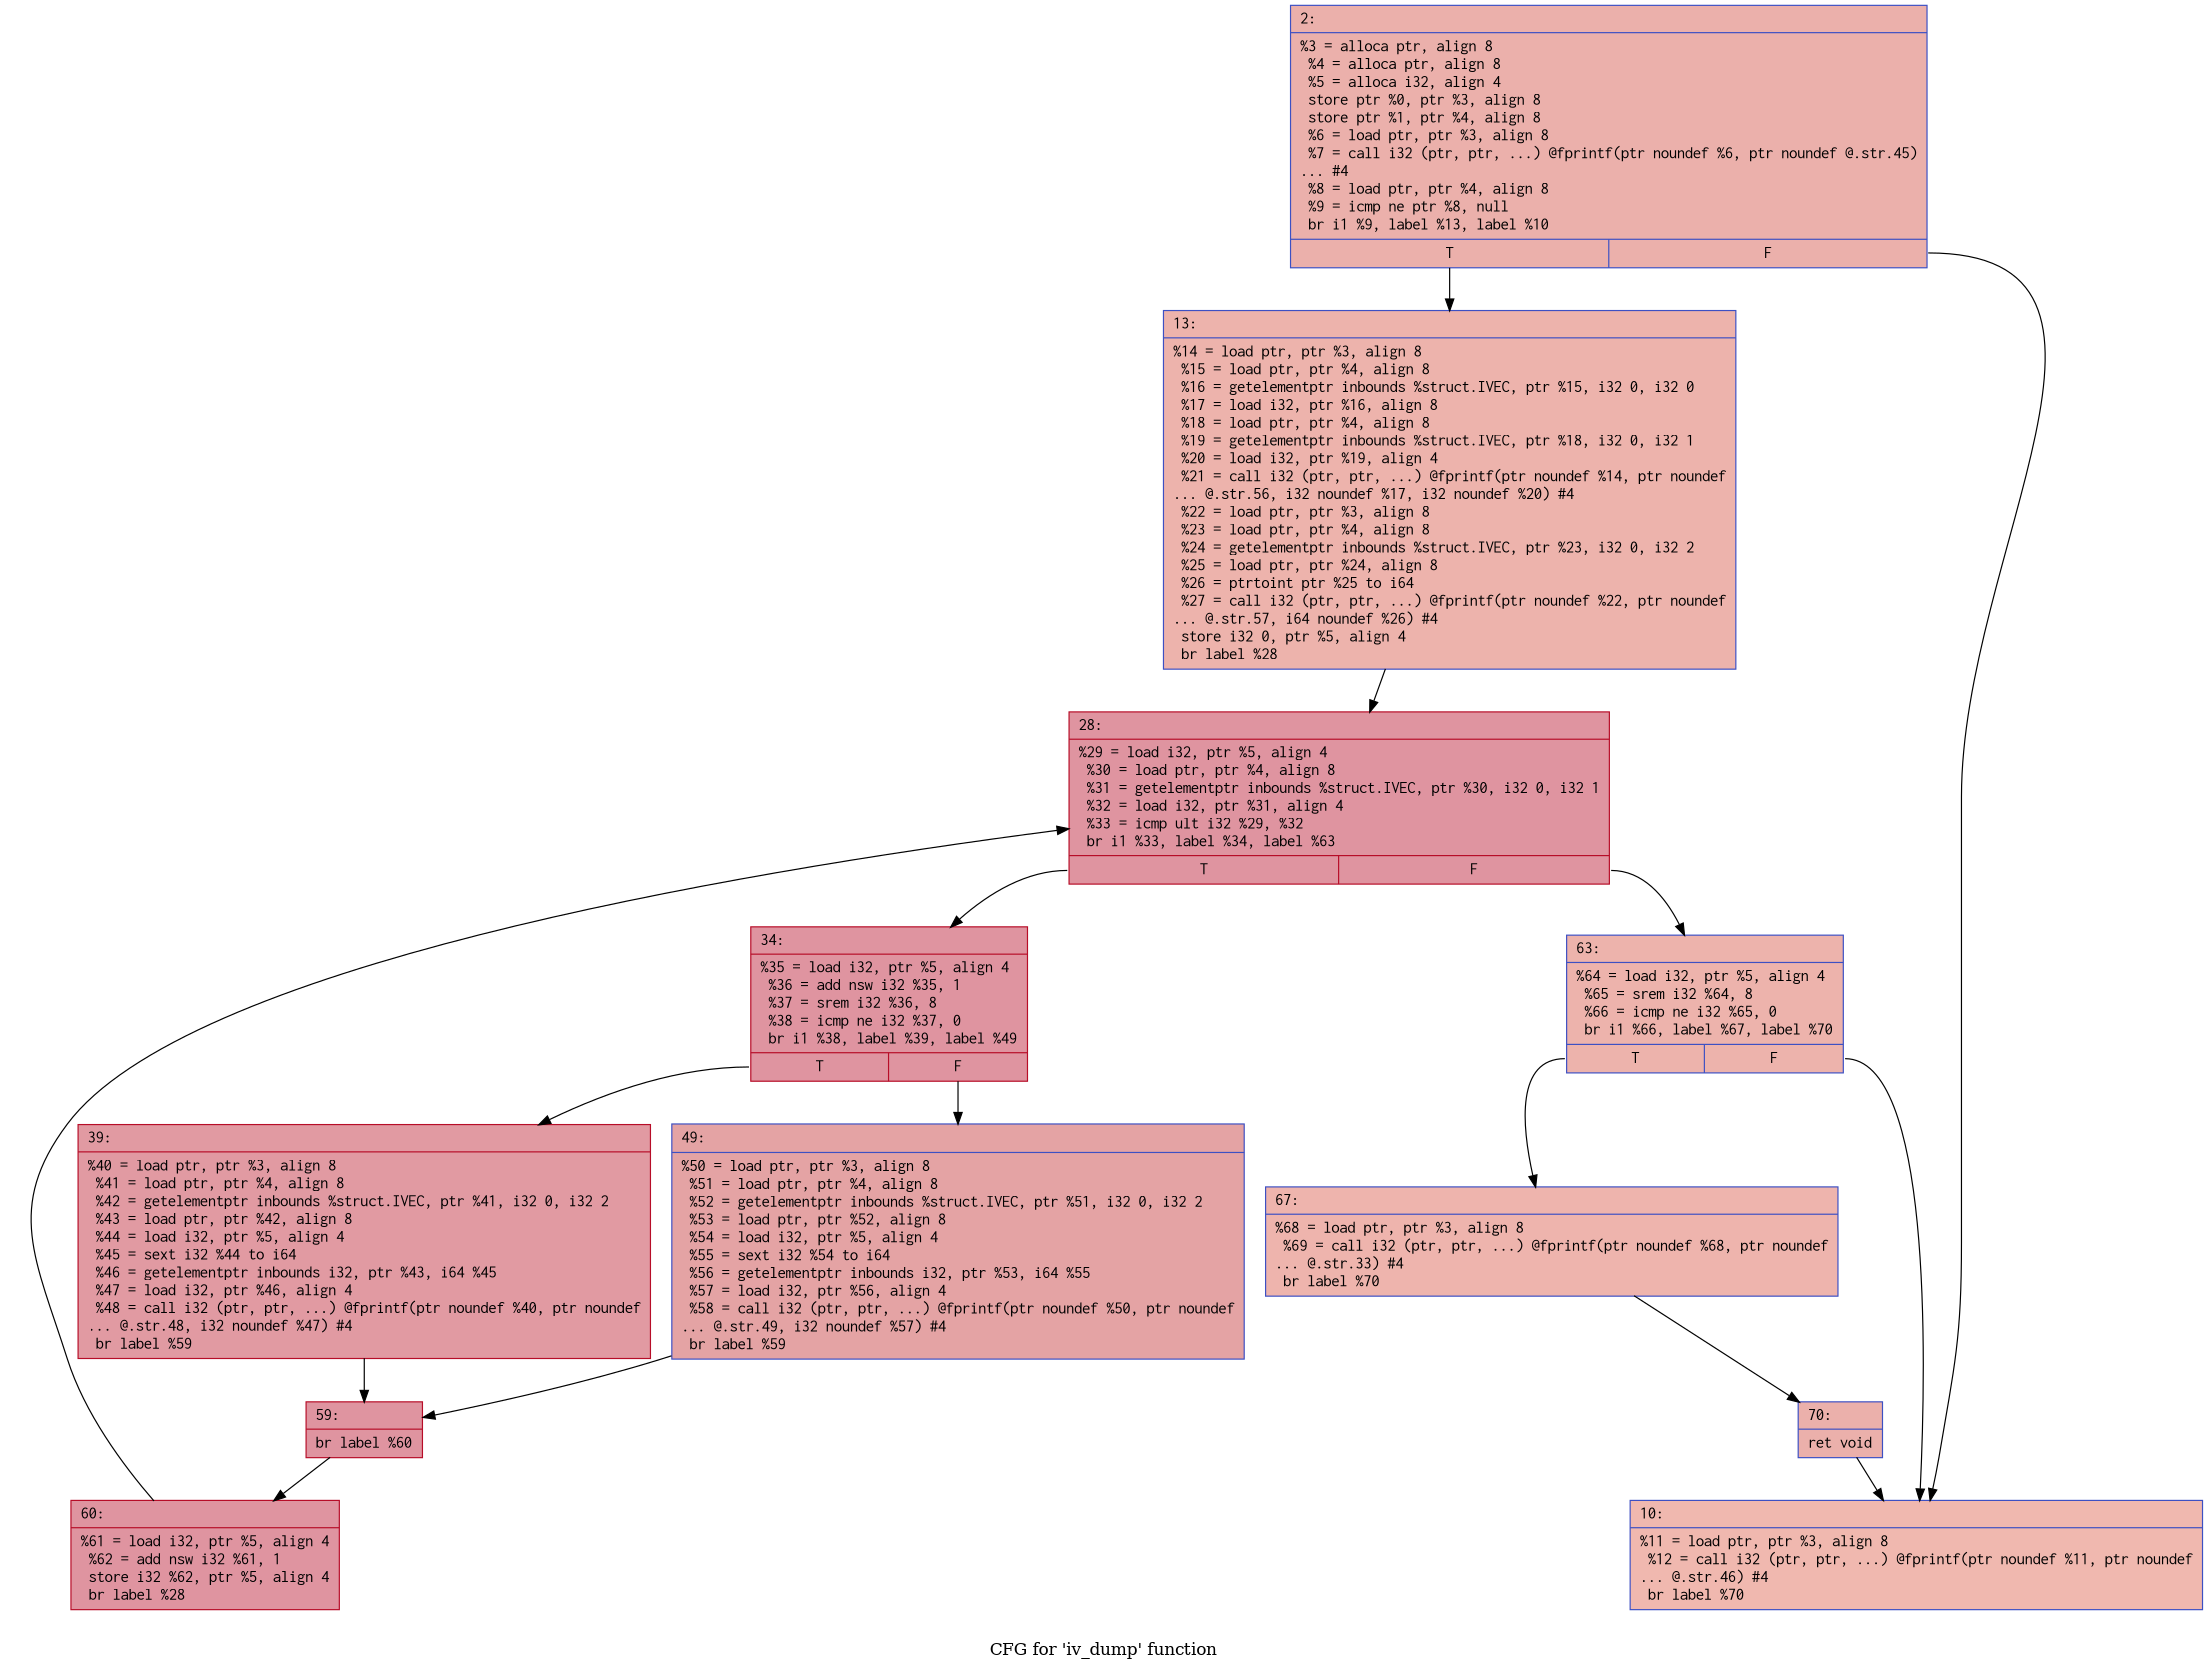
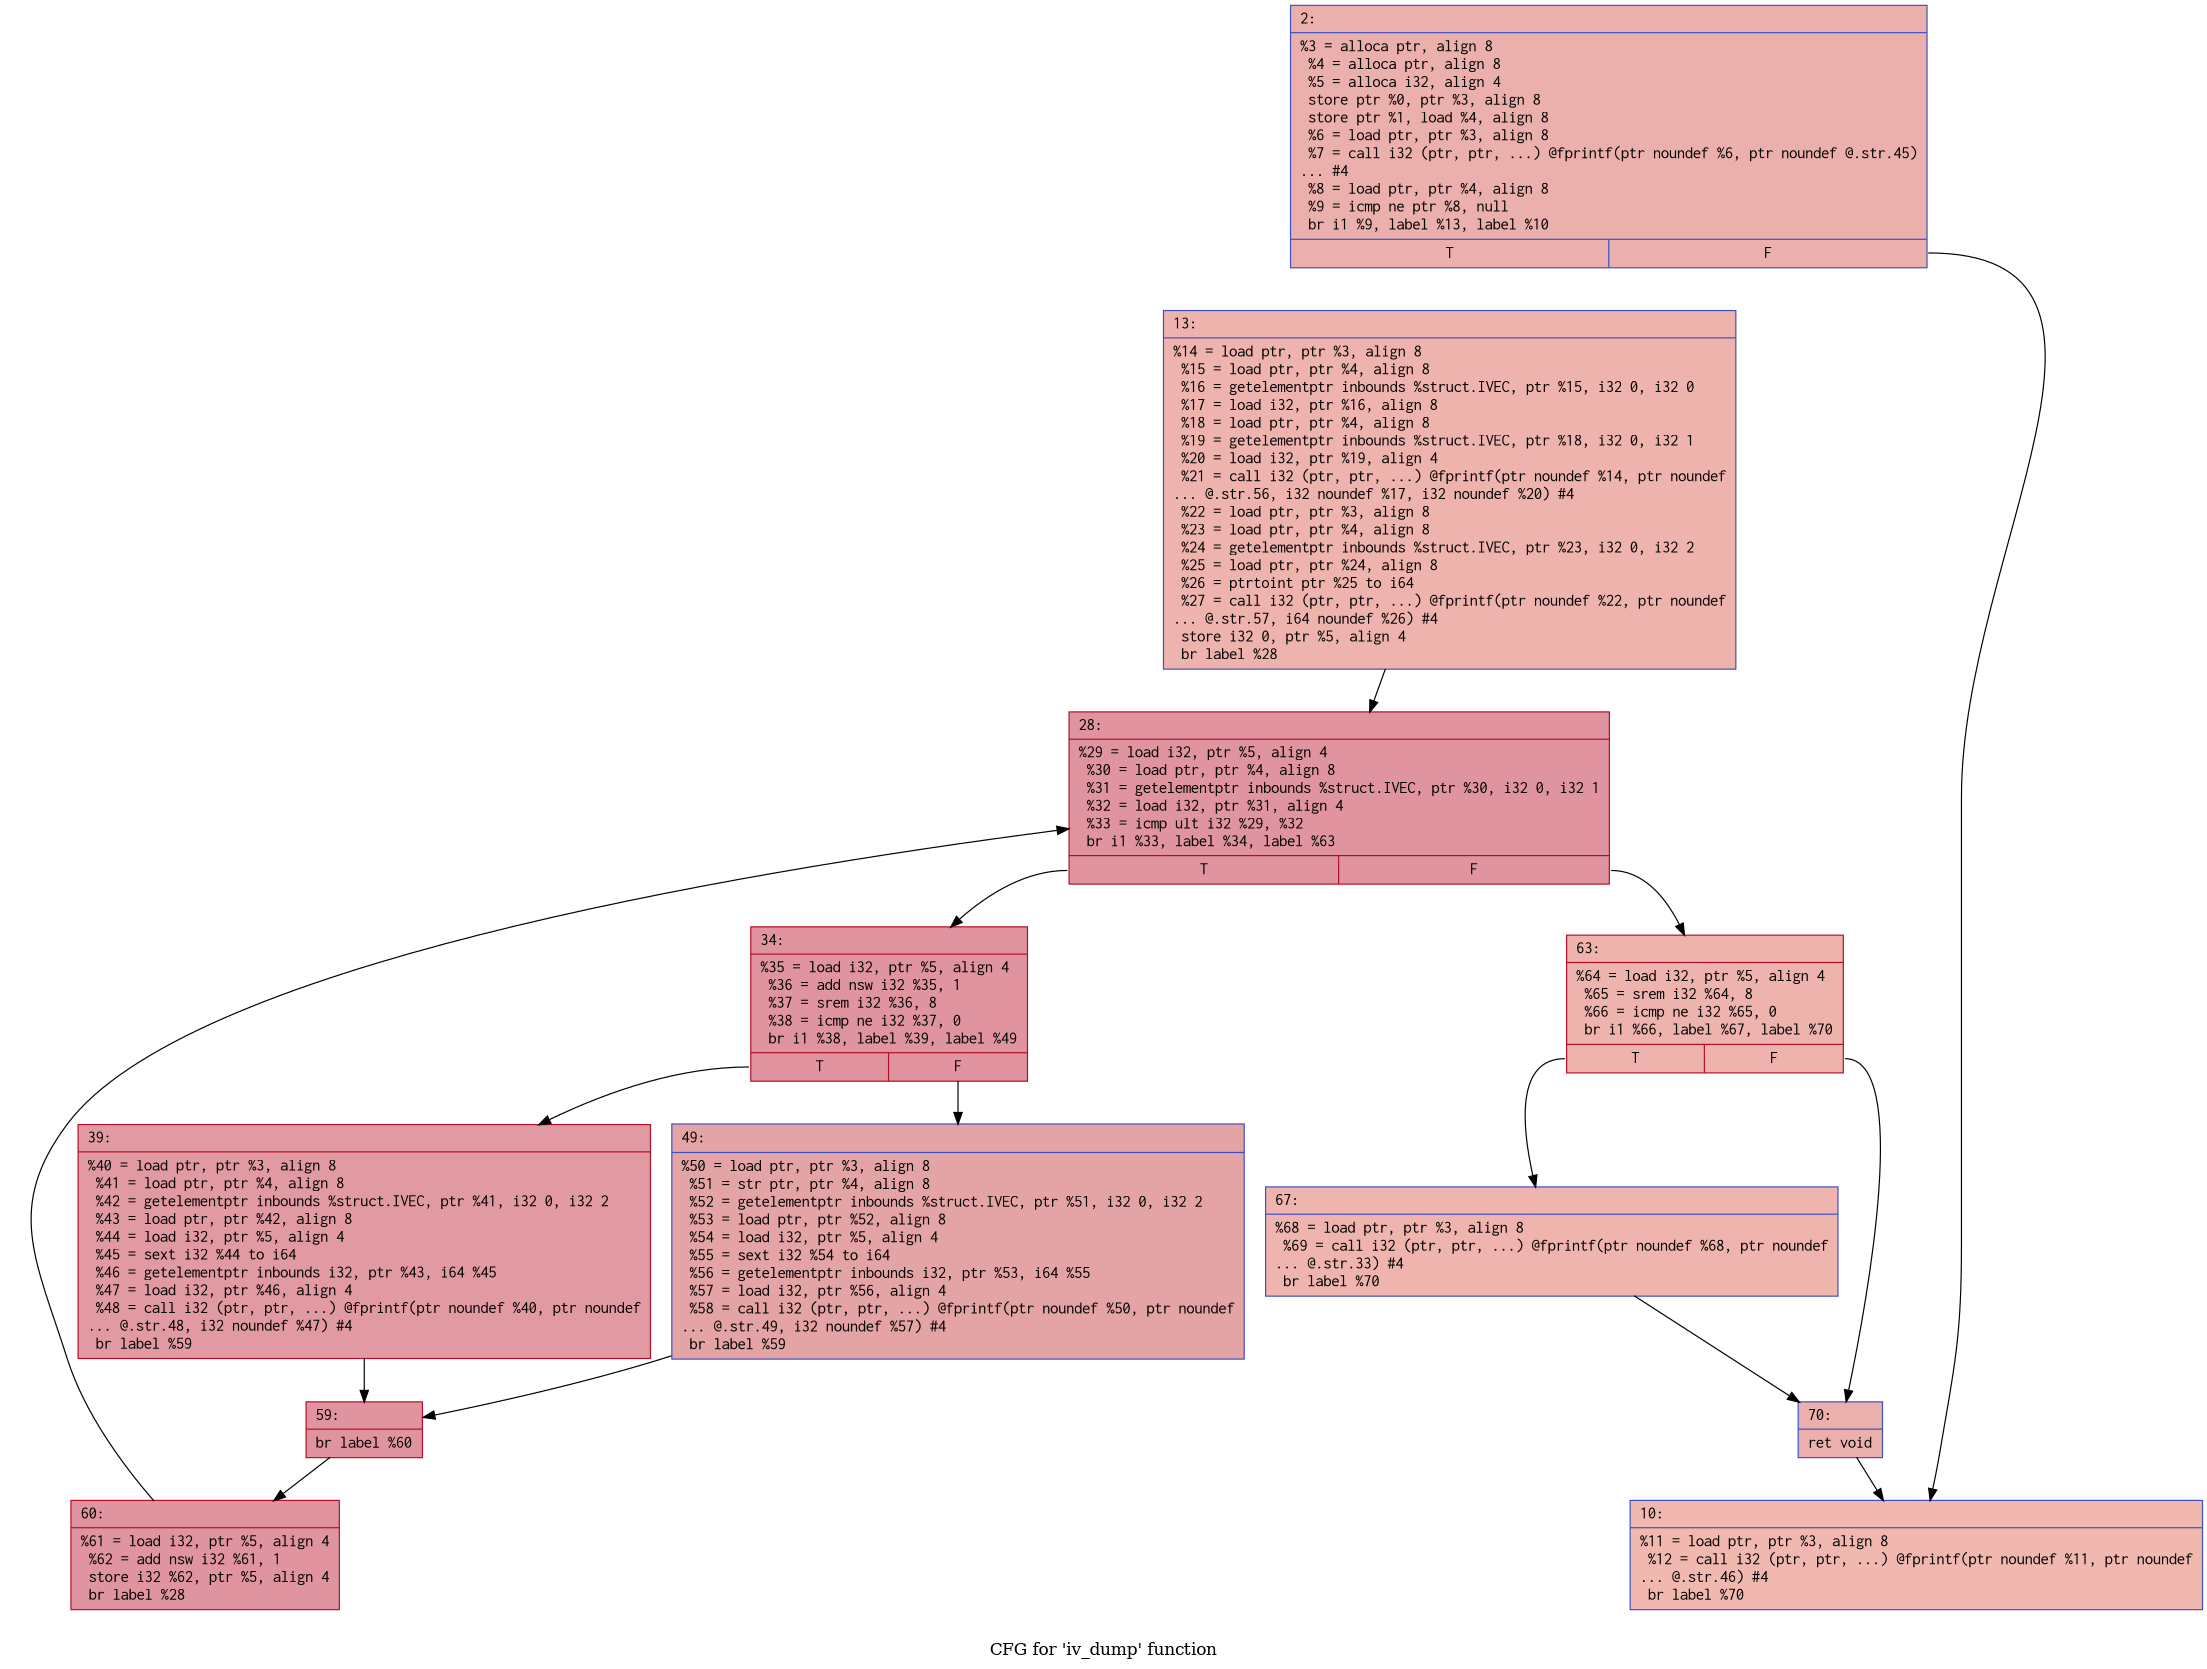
(1421, 118) -> (1425, 118)
(1450, 283) -> none
(1705, 1004) -> (1705, 1004)
(810, 1184) -> (806, 1184)
(1920, 1261) -> (1876, 1218)
